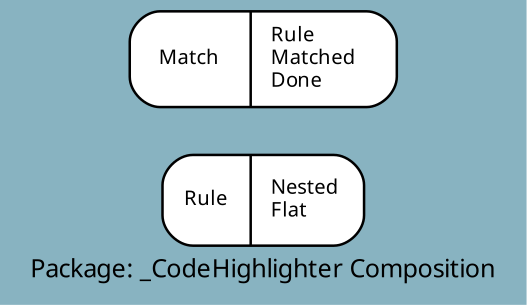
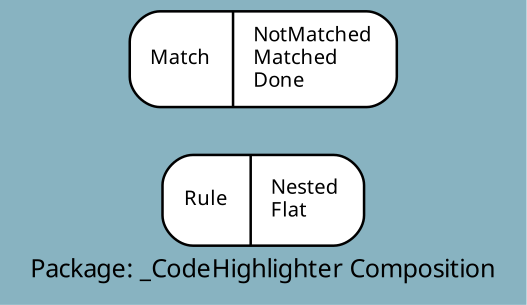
(294, 35) -> (314, 35)
